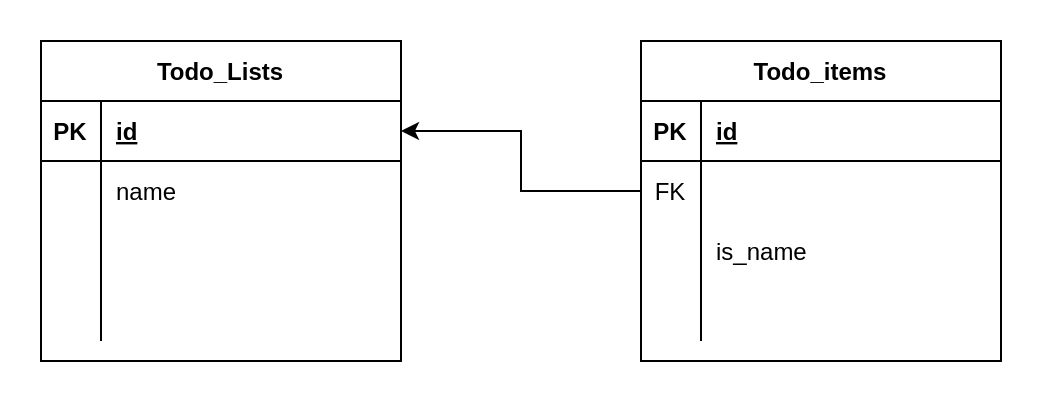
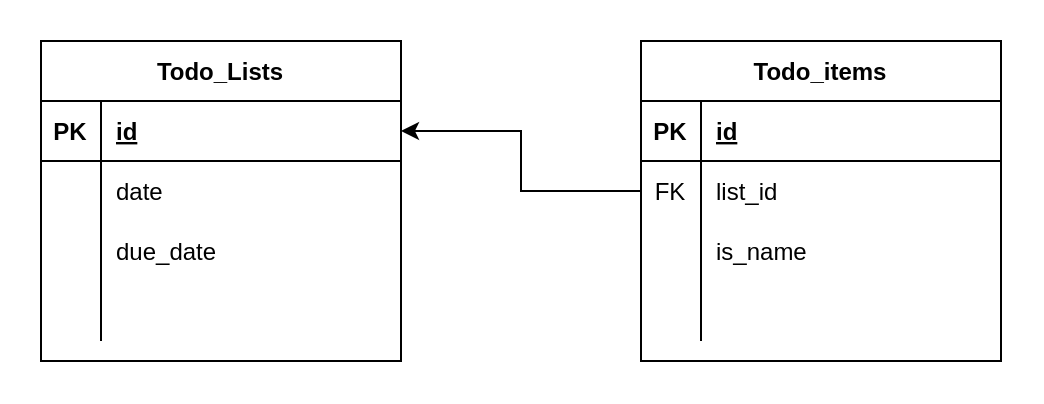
none -> (851, 191)
(143, 192) -> (143, 192)
none -> (251, 251)
